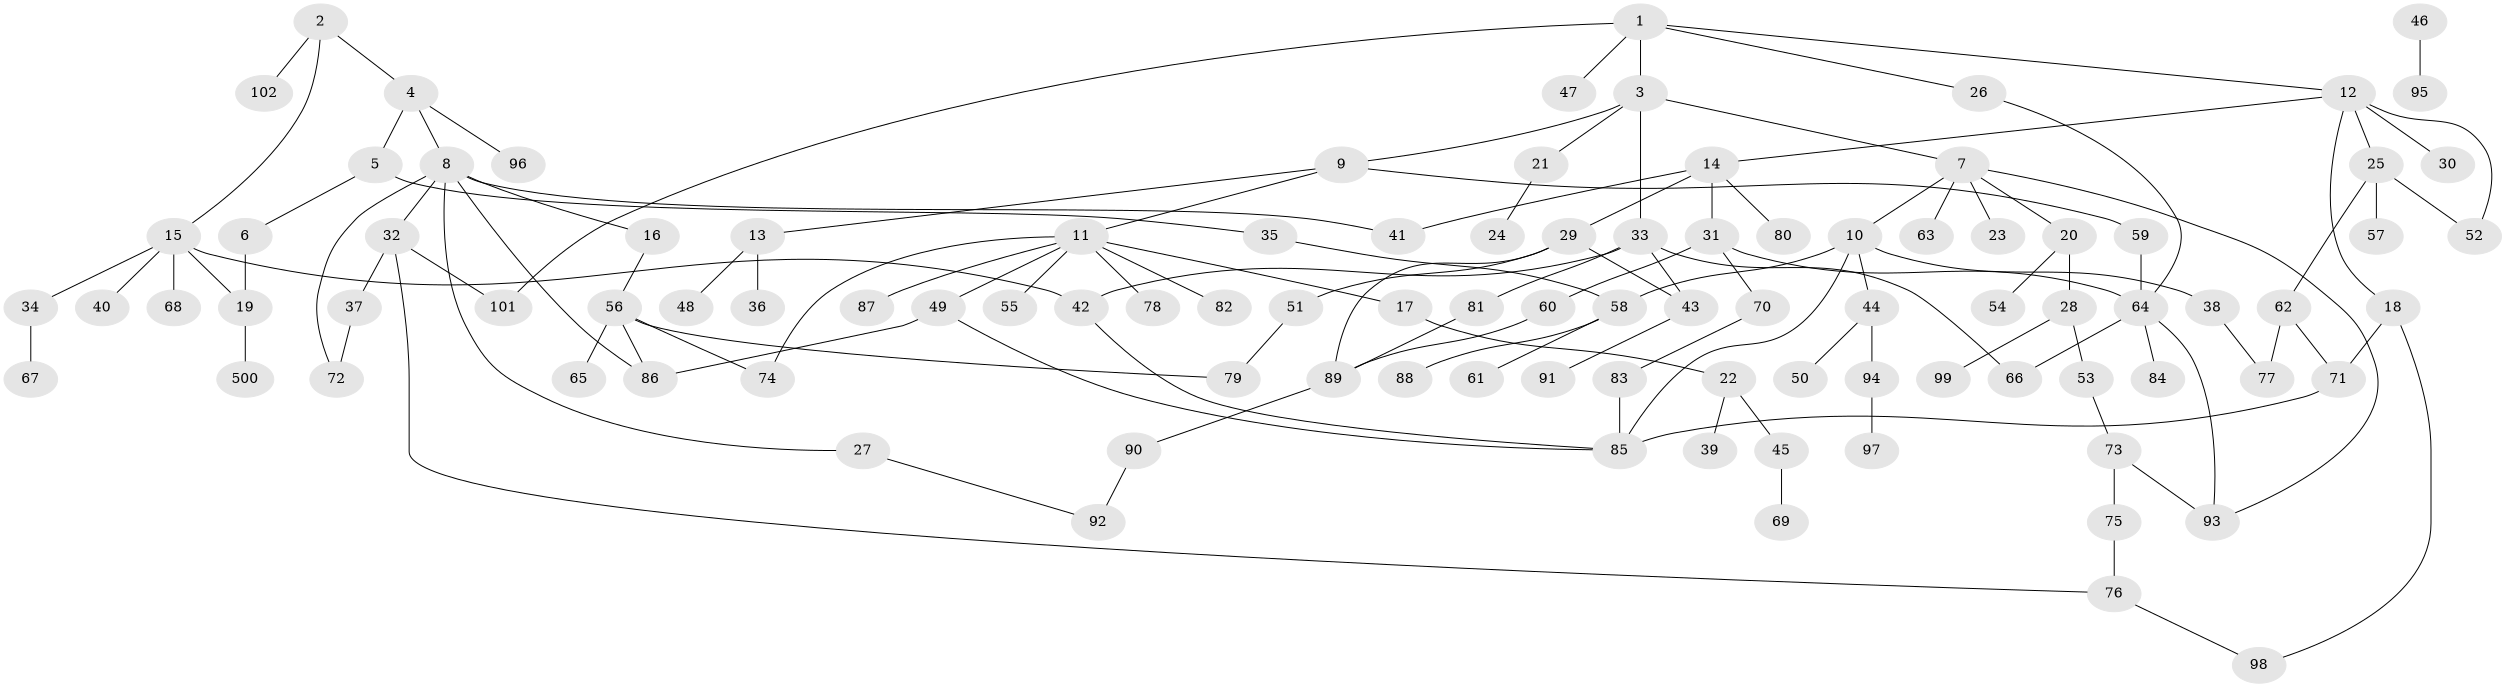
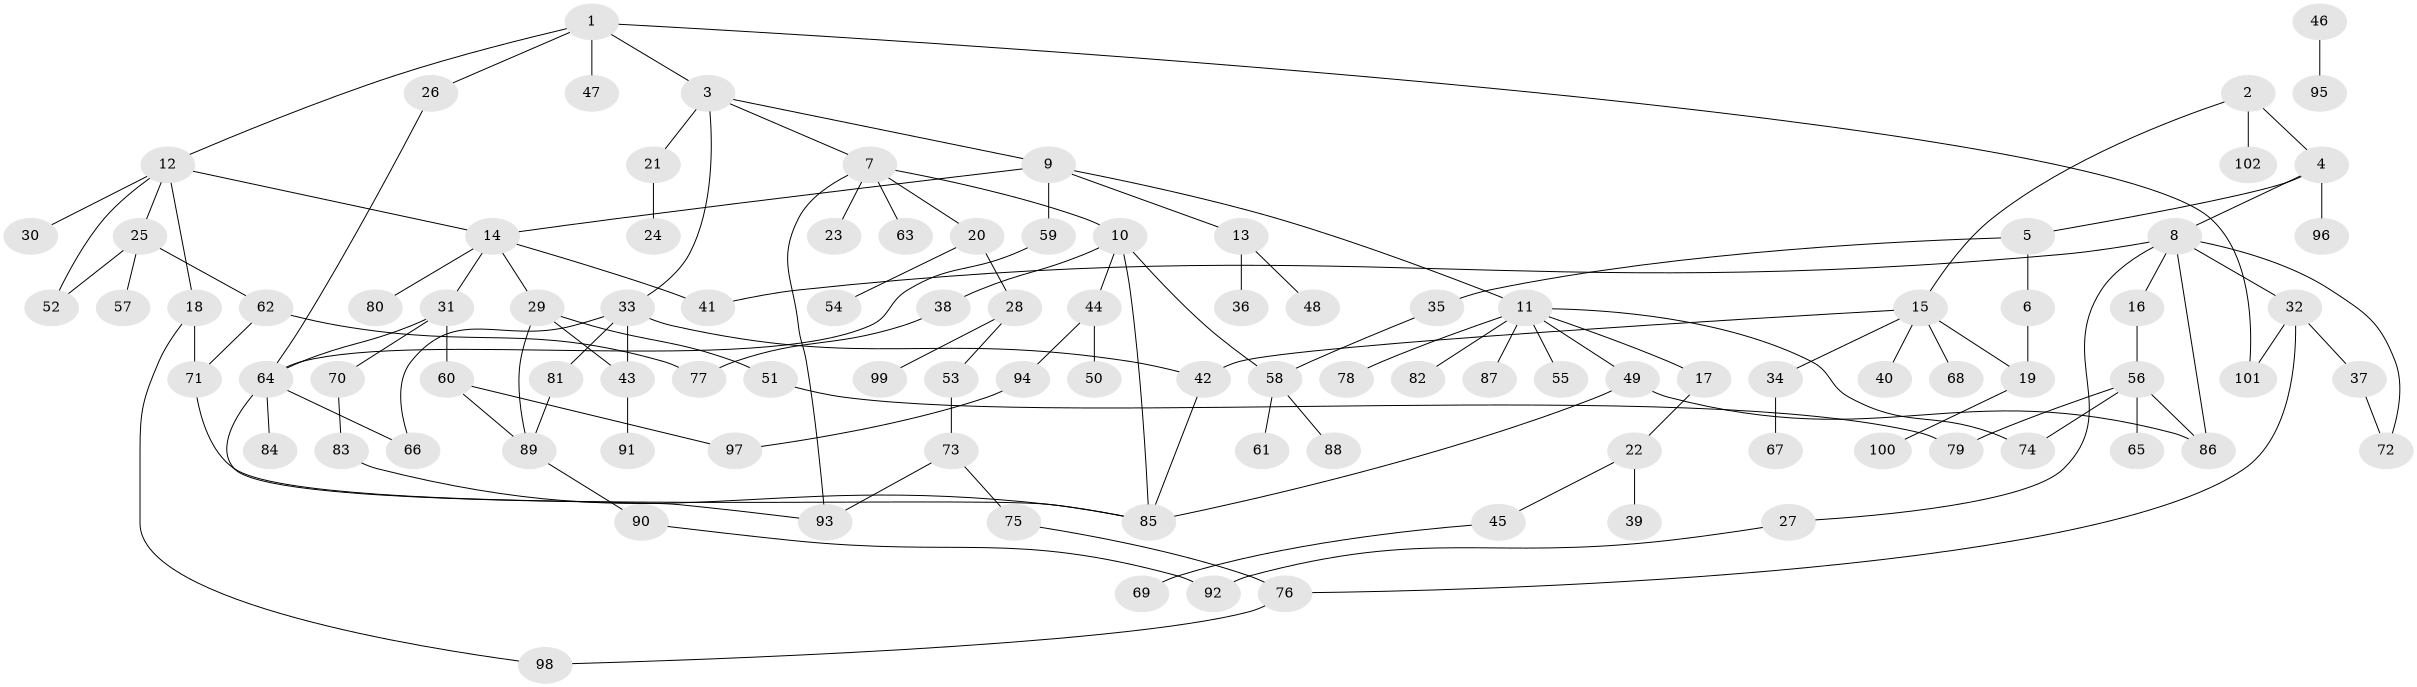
none -> (771, 199)
(245, 379) -> (1883, 451)
none -> (591, 415)
